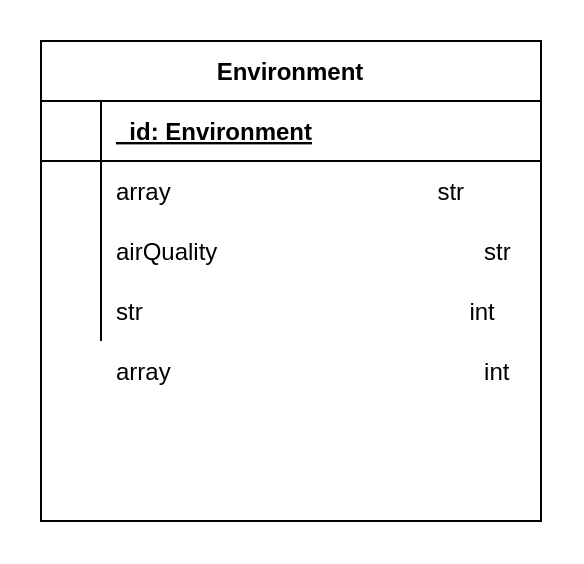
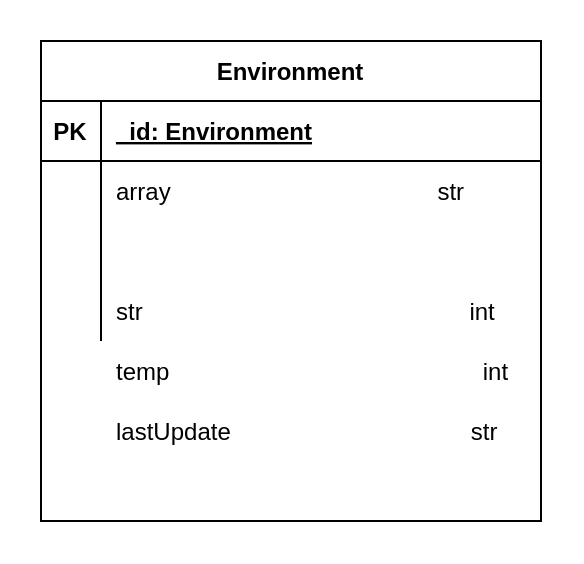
none -> (71, 131)
(321, 251) -> none
(479, 372) -> (473, 372)
none -> (321, 431)
